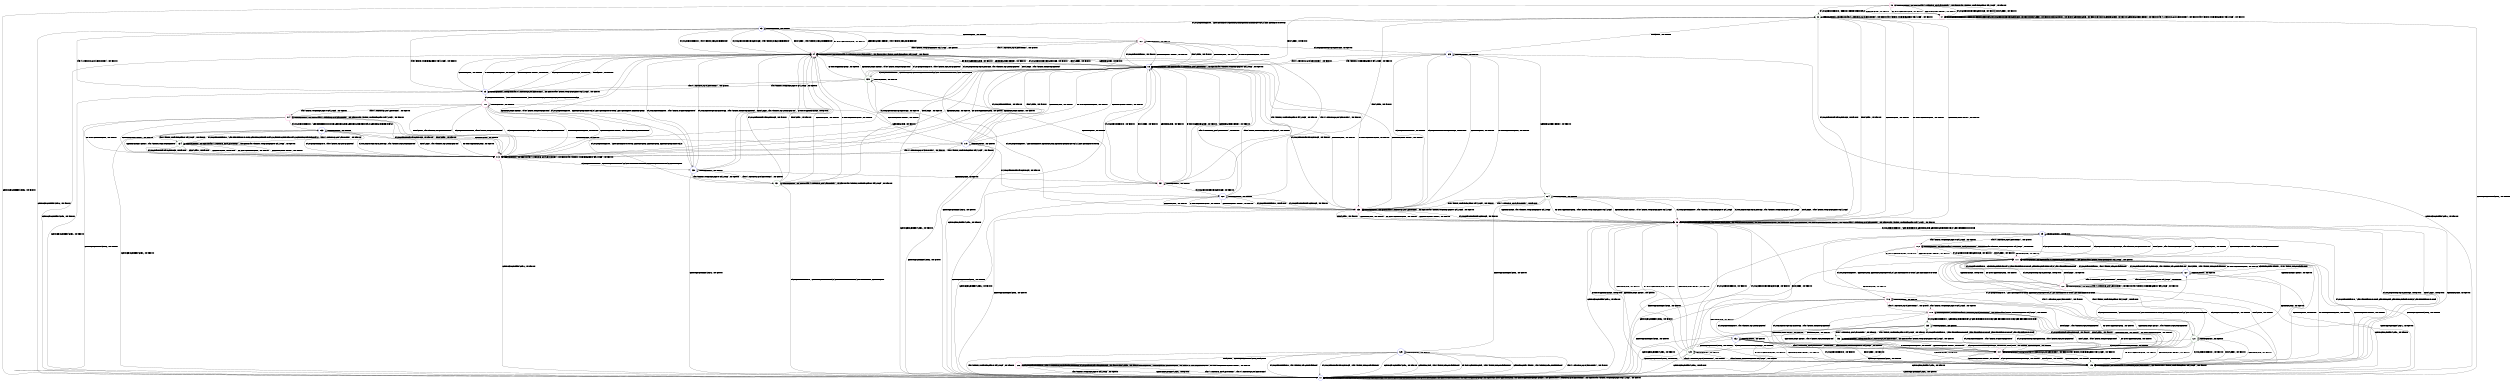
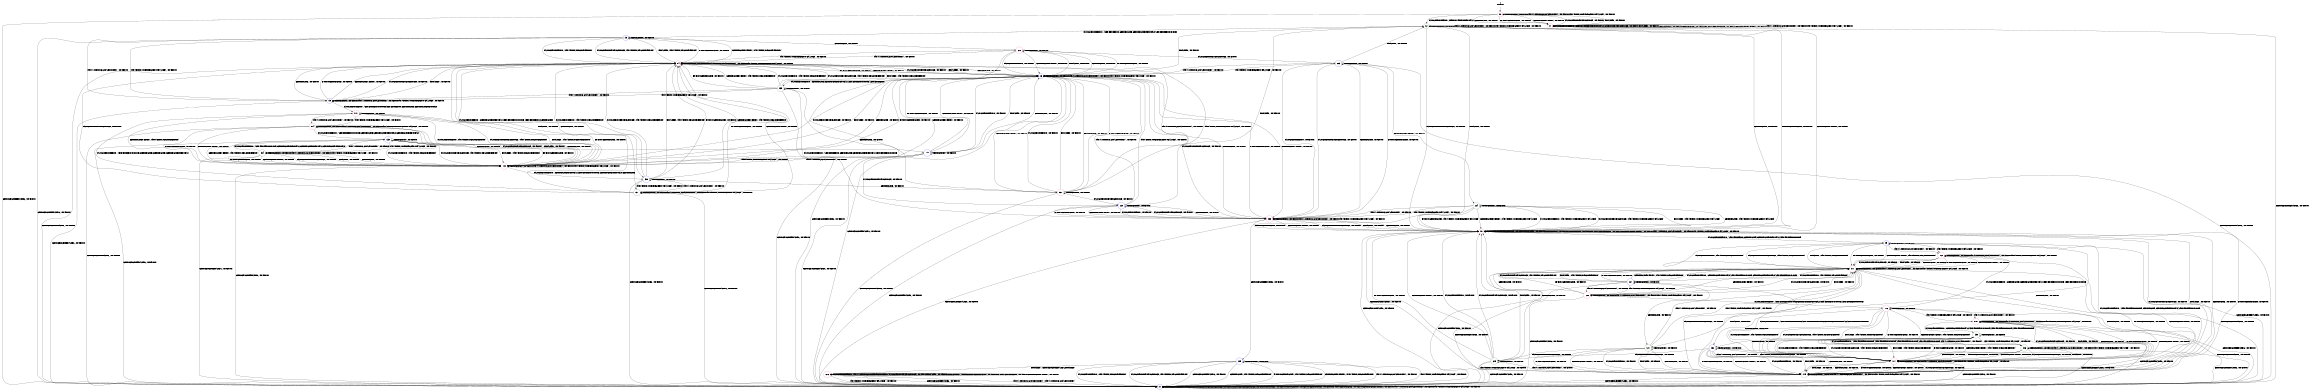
none -> (1500, 5)
(728, 107) -> none
(838, 279) -> (721, 289)
(1604, 299) -> (1378, 308)
none -> (326, 382)
